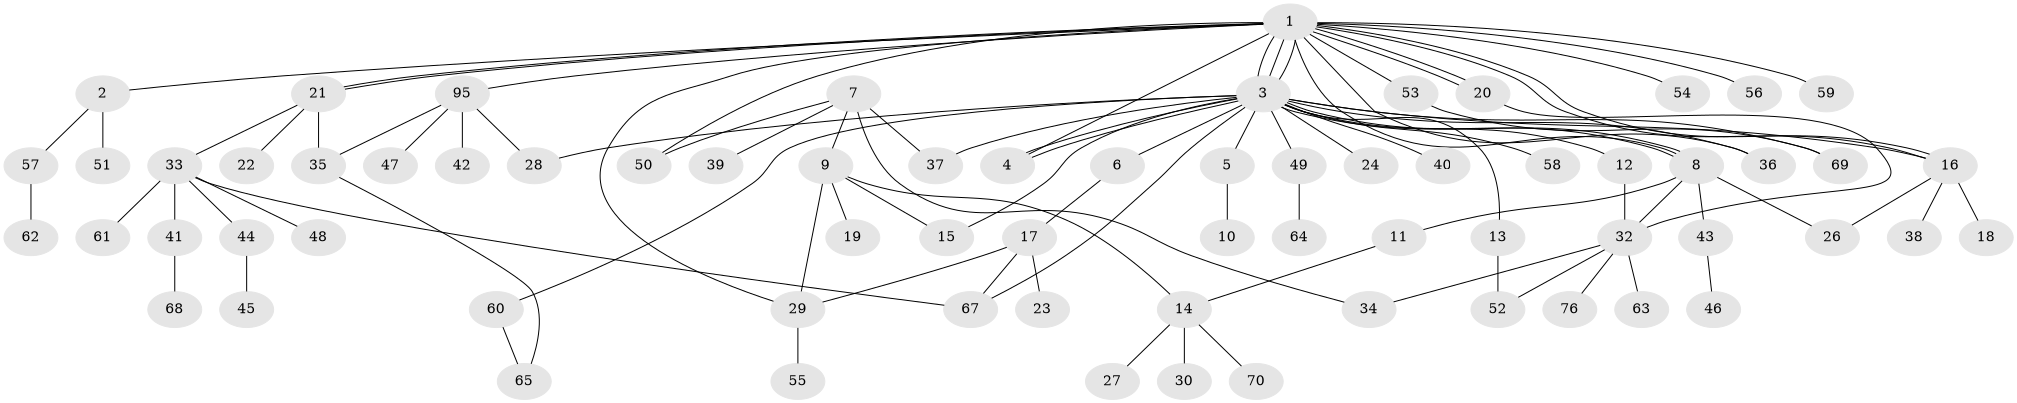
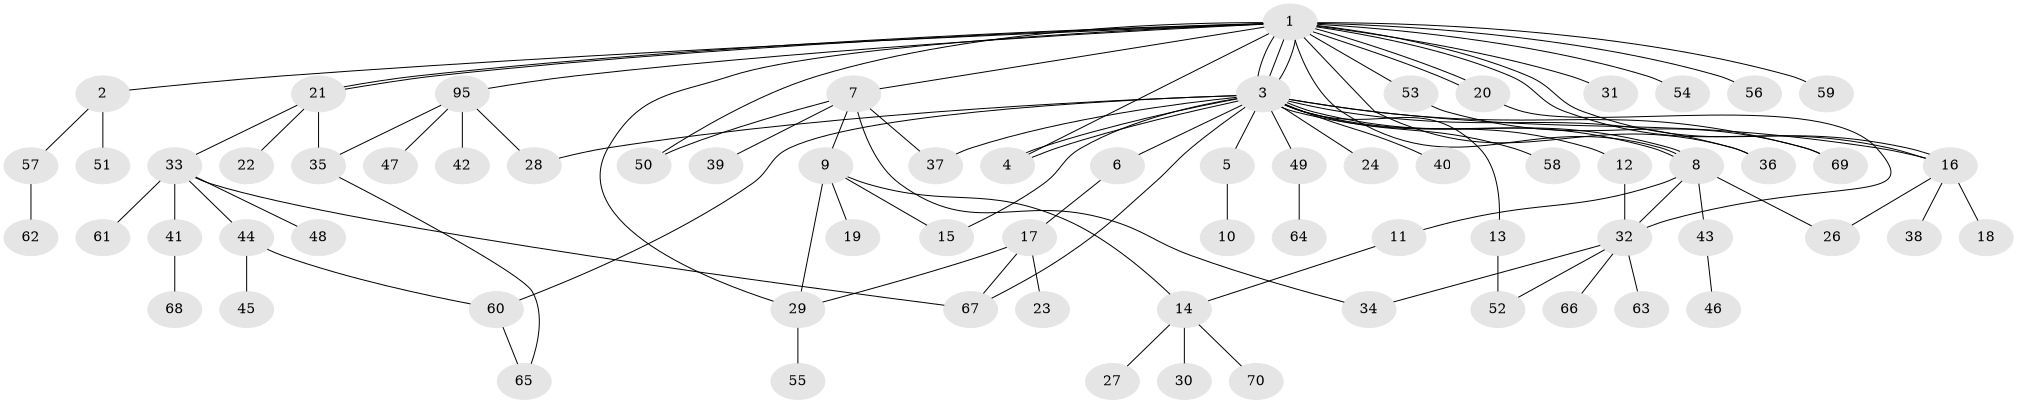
none -> (1072, 58)
none -> (1611, 94)
none -> (368, 281)
(1570, 310) -> (1570, 310)
